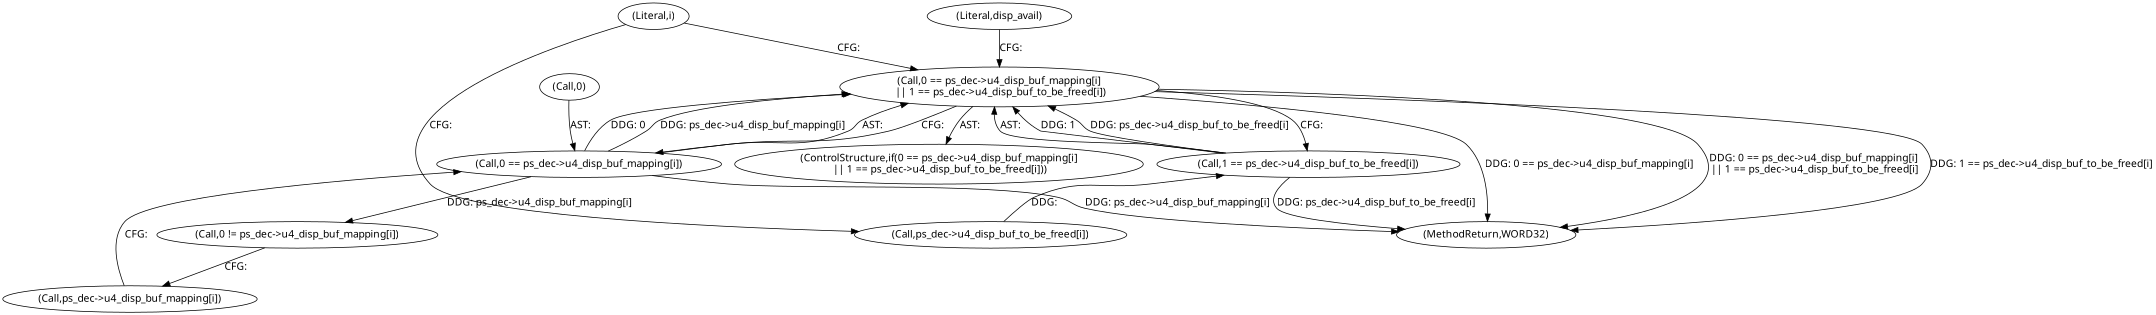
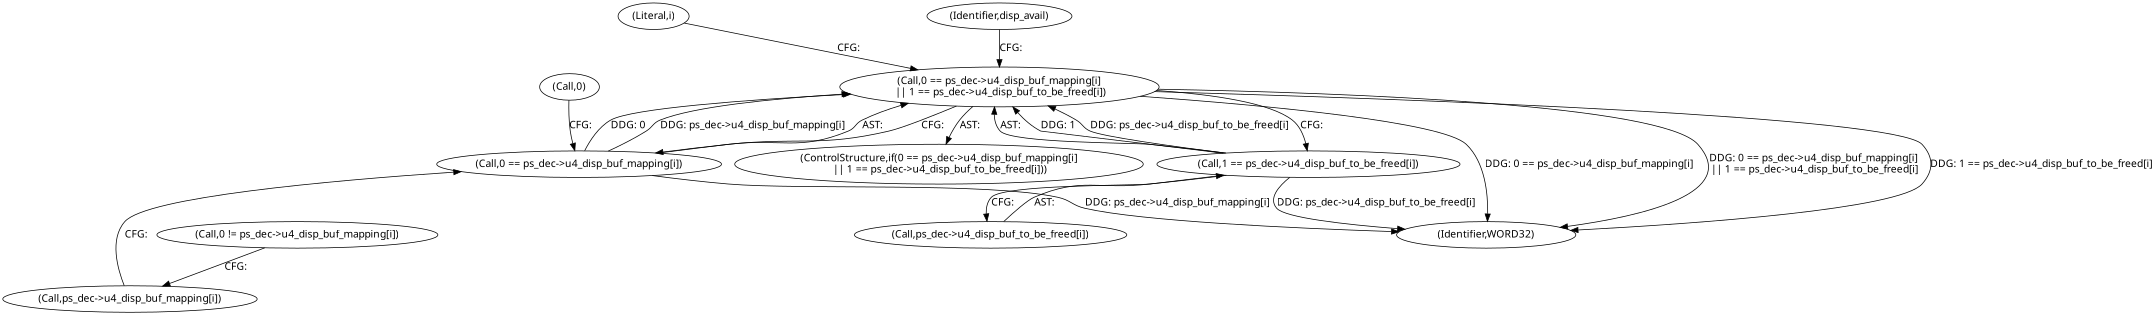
(999, 16) -> (999, 16)
(582, 126) -> (582, 126)
(442, 199) -> none
(1046, 203) -> (1046, 203)
(494, 205) -> (1042, 188)
(1486, 235) -> (1486, 235)
